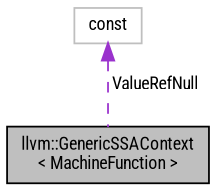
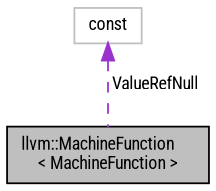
(108, 155) -> (108, 155)
